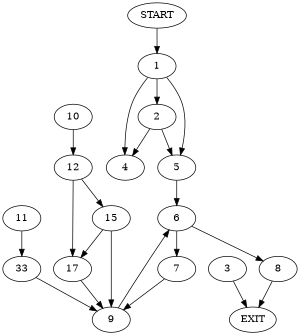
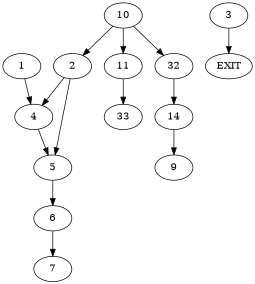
(157, 15) -> none
none -> (123, 37)
(157, 88) -> (100, 38)
(184, 111) -> (42, 139)
(73, 168) -> (174, 66)
(111, 218) -> none
(73, 269) -> (174, 117)
(278, 269) -> none
(141, 272) -> none
(147, 292) -> none
(63, 293) -> none
